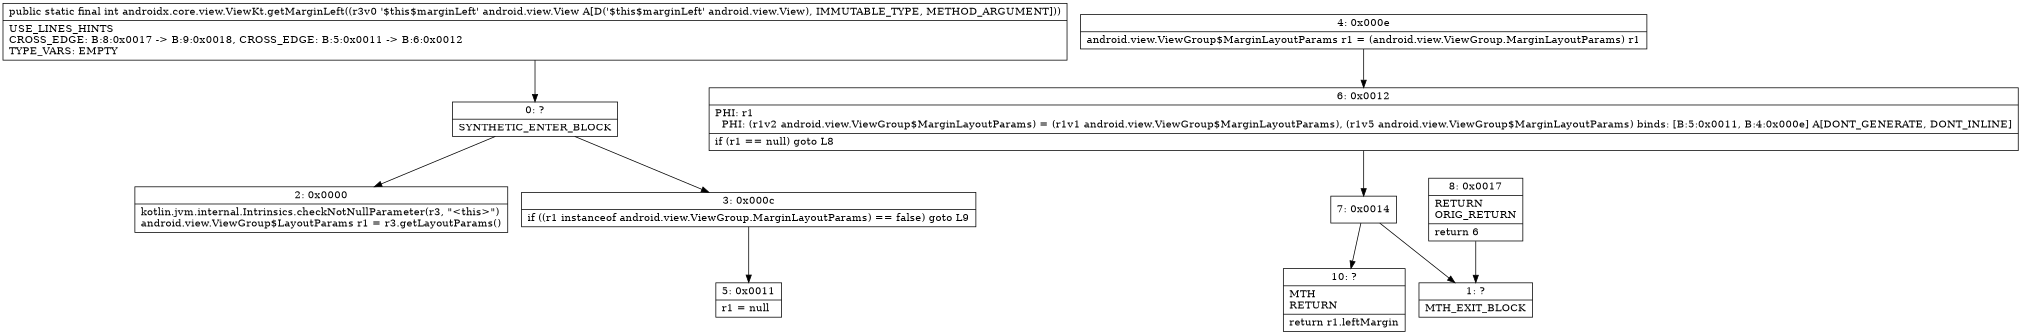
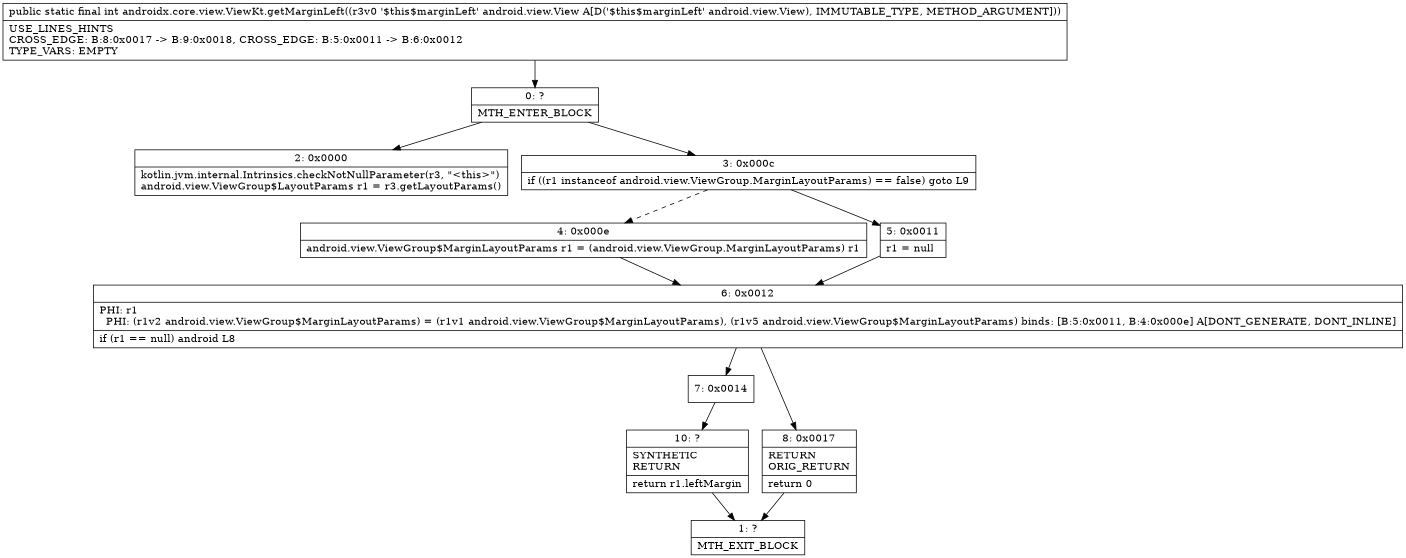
(535, 127) -> (535, 113)
(775, 142) -> (168, 339)
none -> (670, 205)
(1457, 232) -> (791, 484)
(1414, 251) -> (721, 504)
none -> (851, 269)
(1303, 294) -> (665, 455)
none -> (777, 385)
